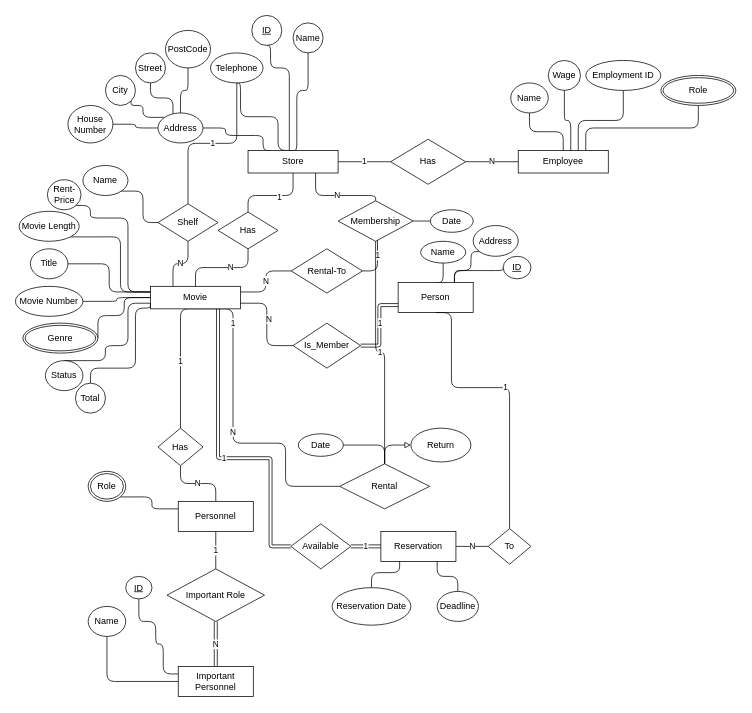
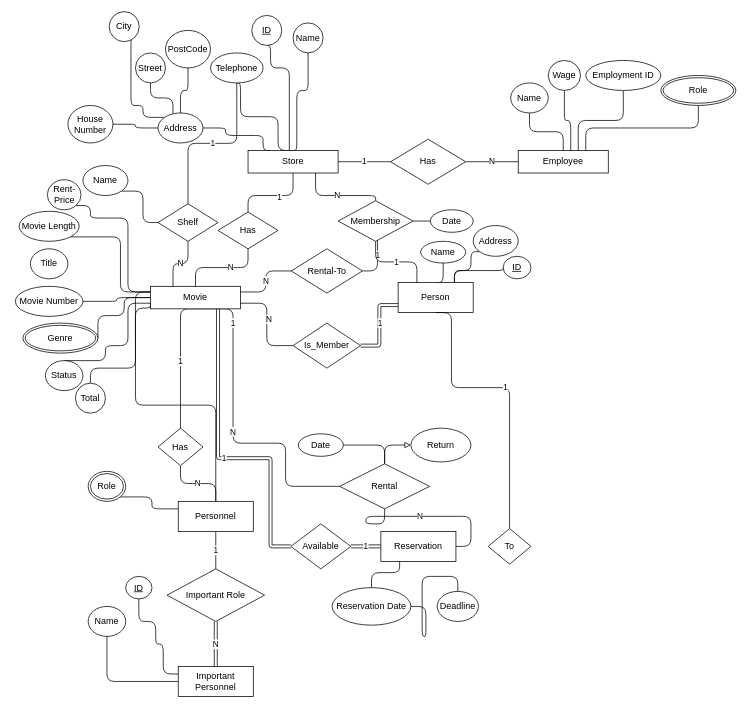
(120, 90) -> (124, 27)
(105, 264) -> (158, 405)
(384, 354) -> (417, 270)
(476, 546) -> (402, 516)
(437, 570) -> (422, 622)
